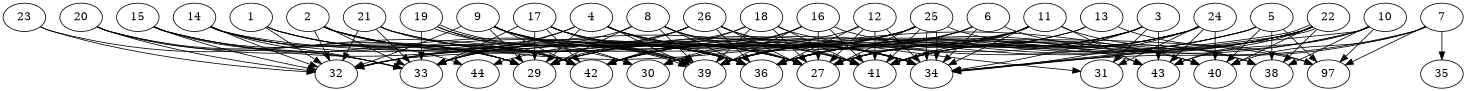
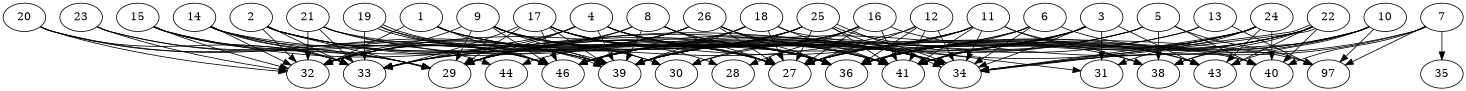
none -> (346, 46)
none -> (601, 46)
(591, 74) -> (563, 74)
none -> (733, 74)
